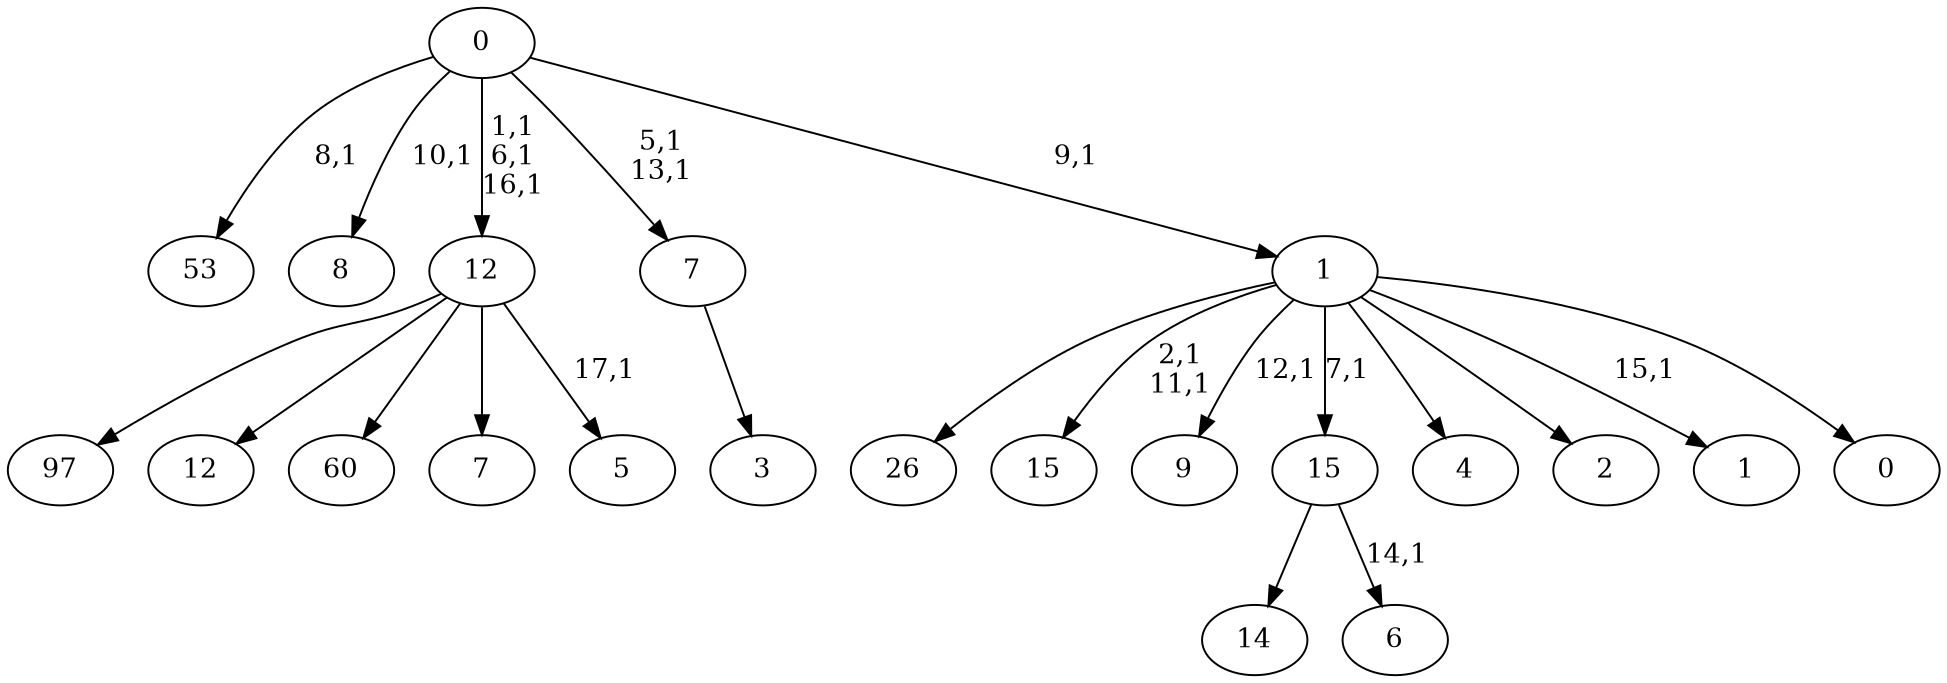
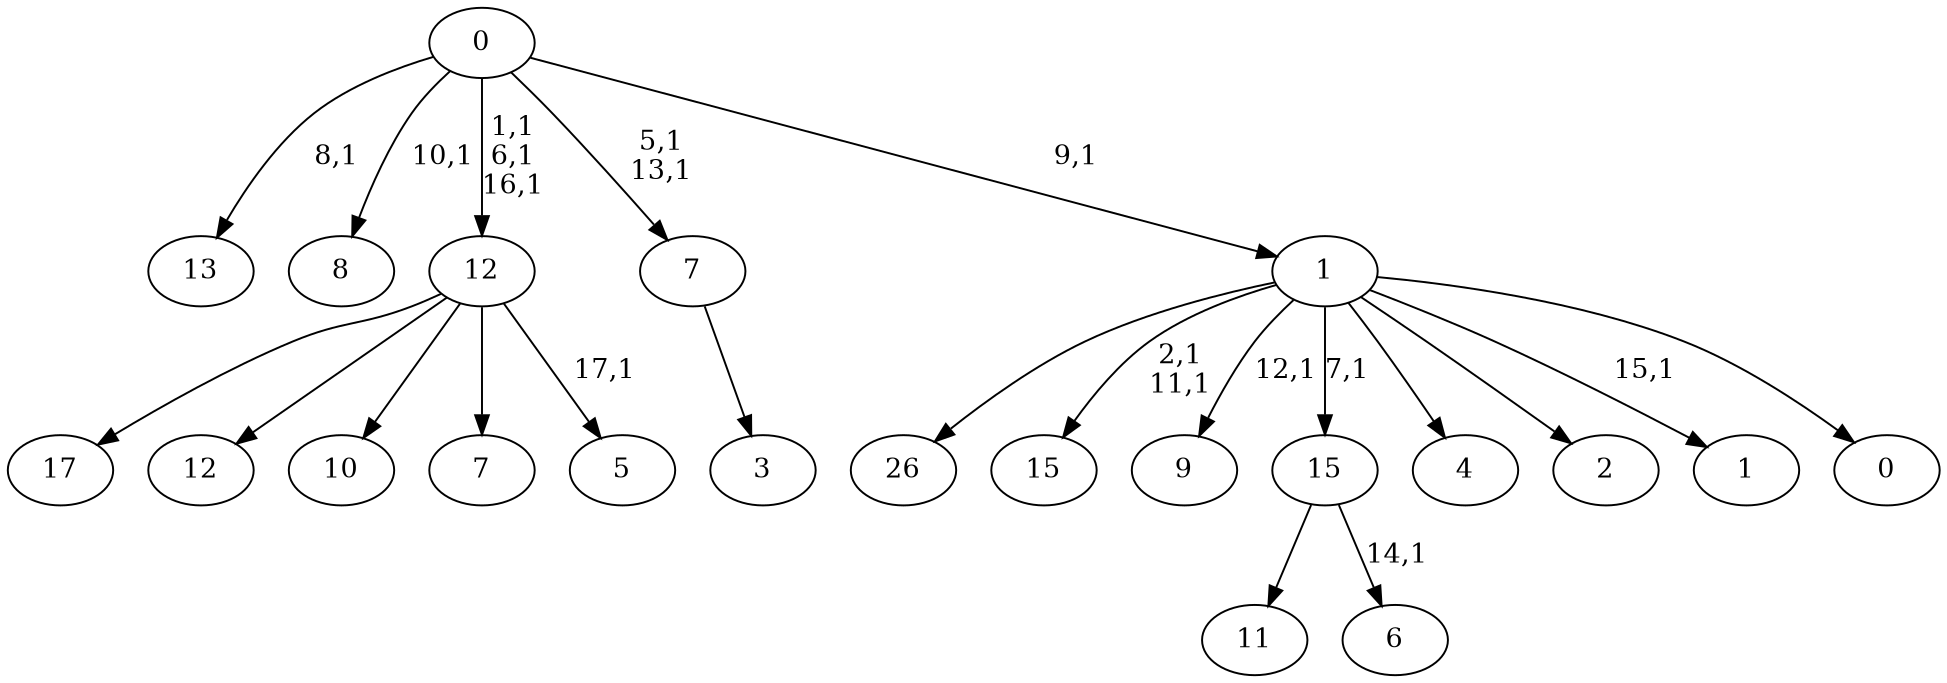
(201, 271) -> (201, 271)
(60, 470) -> (60, 470)
(341, 470) -> (341, 470)
(1255, 640) -> (1255, 640)
